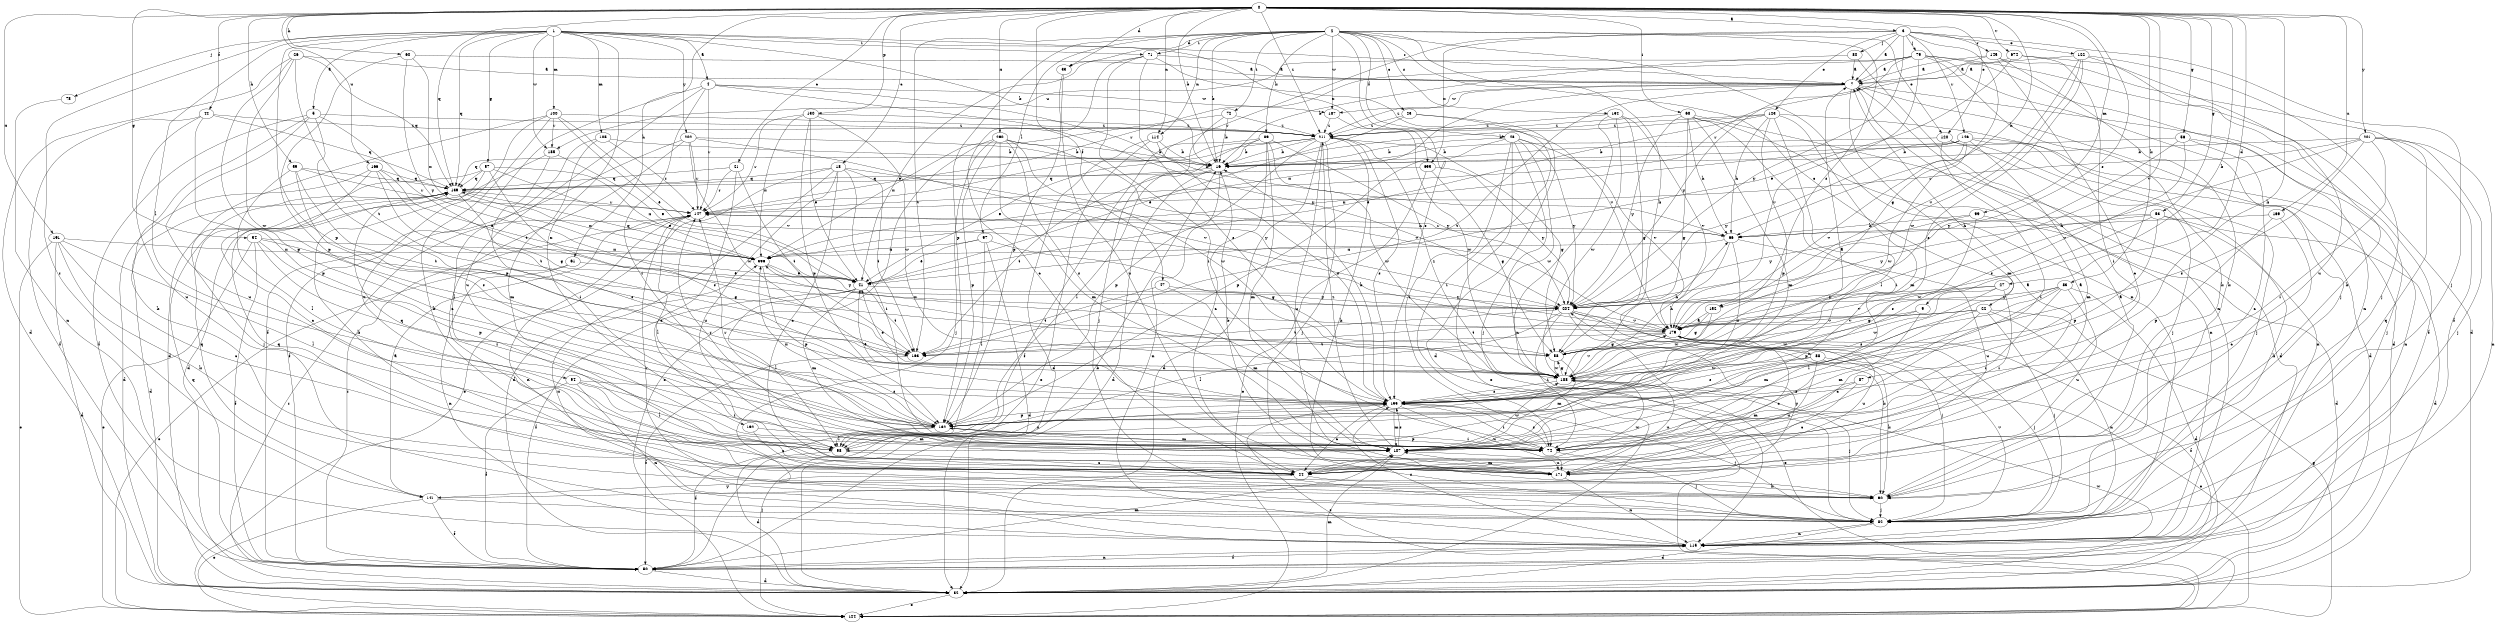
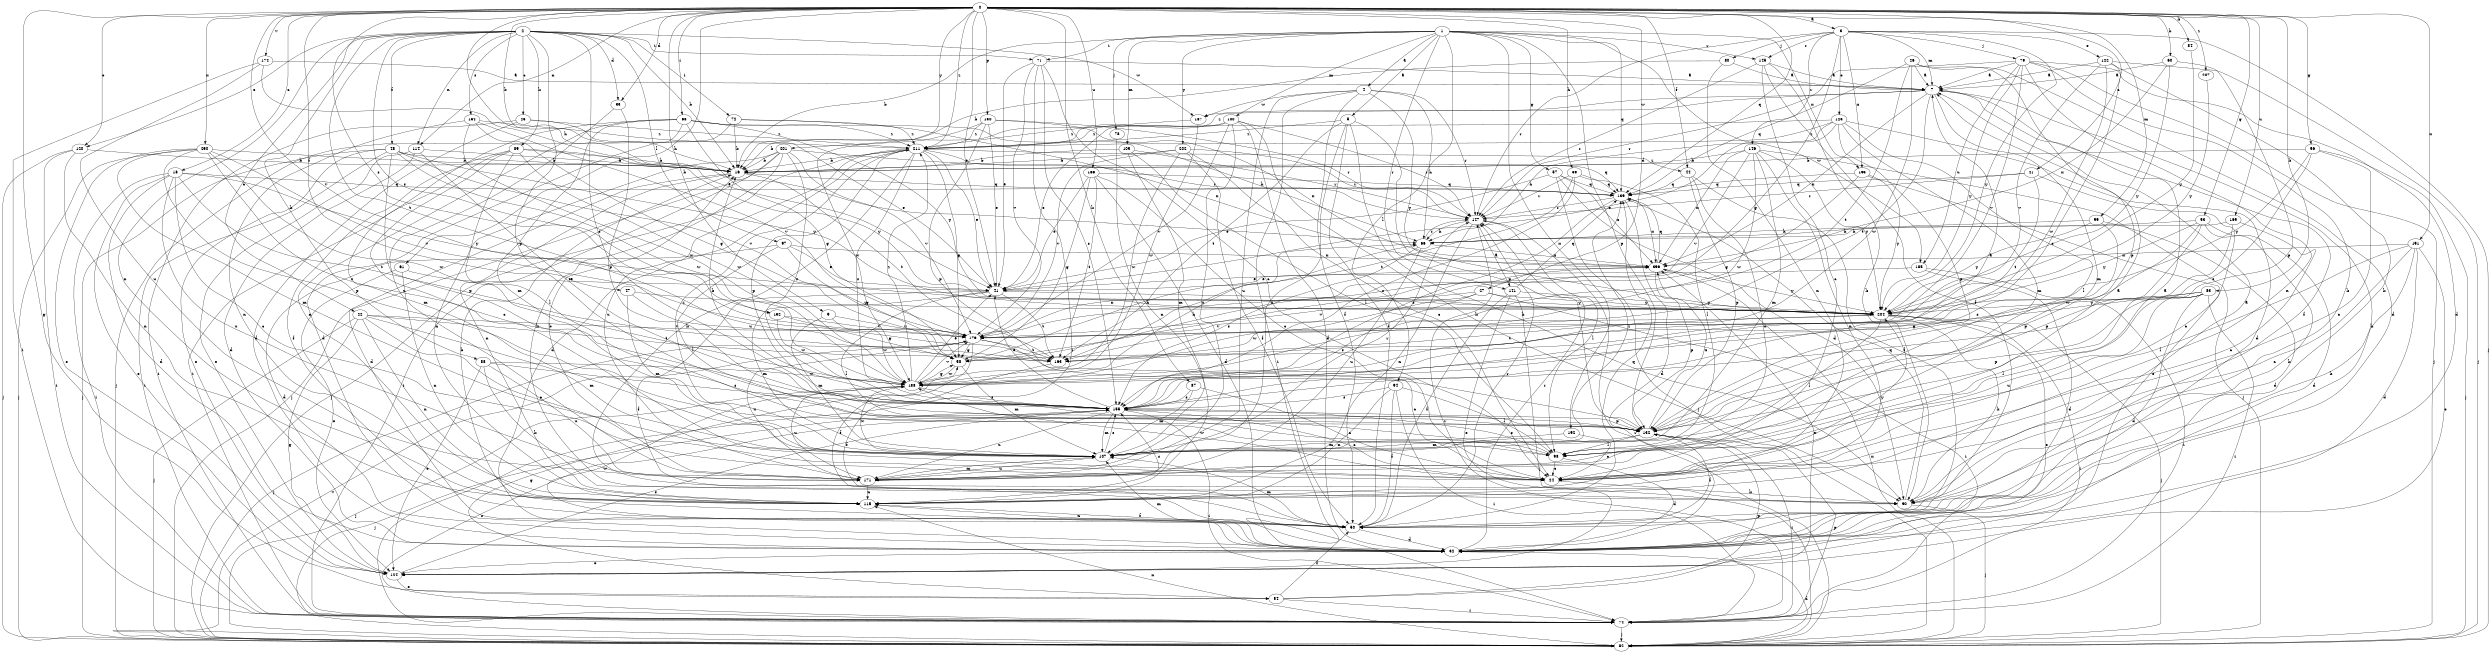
none -> (2190, 46)
(1234, 52) -> (1602, 38)
(1886, 55) -> (1930, 61)
(2014, 55) -> (265, 61)
none -> (2206, 75)
(735, 130) -> (1321, 155)
(553, 132) -> (1355, 152)
none -> (965, 156)
(1428, 167) -> (1862, 173)
(1653, 318) -> (1178, 318)
(402, 321) -> (1629, 327)
(1045, 321) -> (751, 327)
(1699, 321) -> (879, 327)
(2386, 321) -> (538, 327)
(359, 333) -> (1835, 338)
(2394, 344) -> (2372, 327)
(842, 349) -> none
(888, 480) -> (1759, 451)
(111, 604) -> (830, 597)
